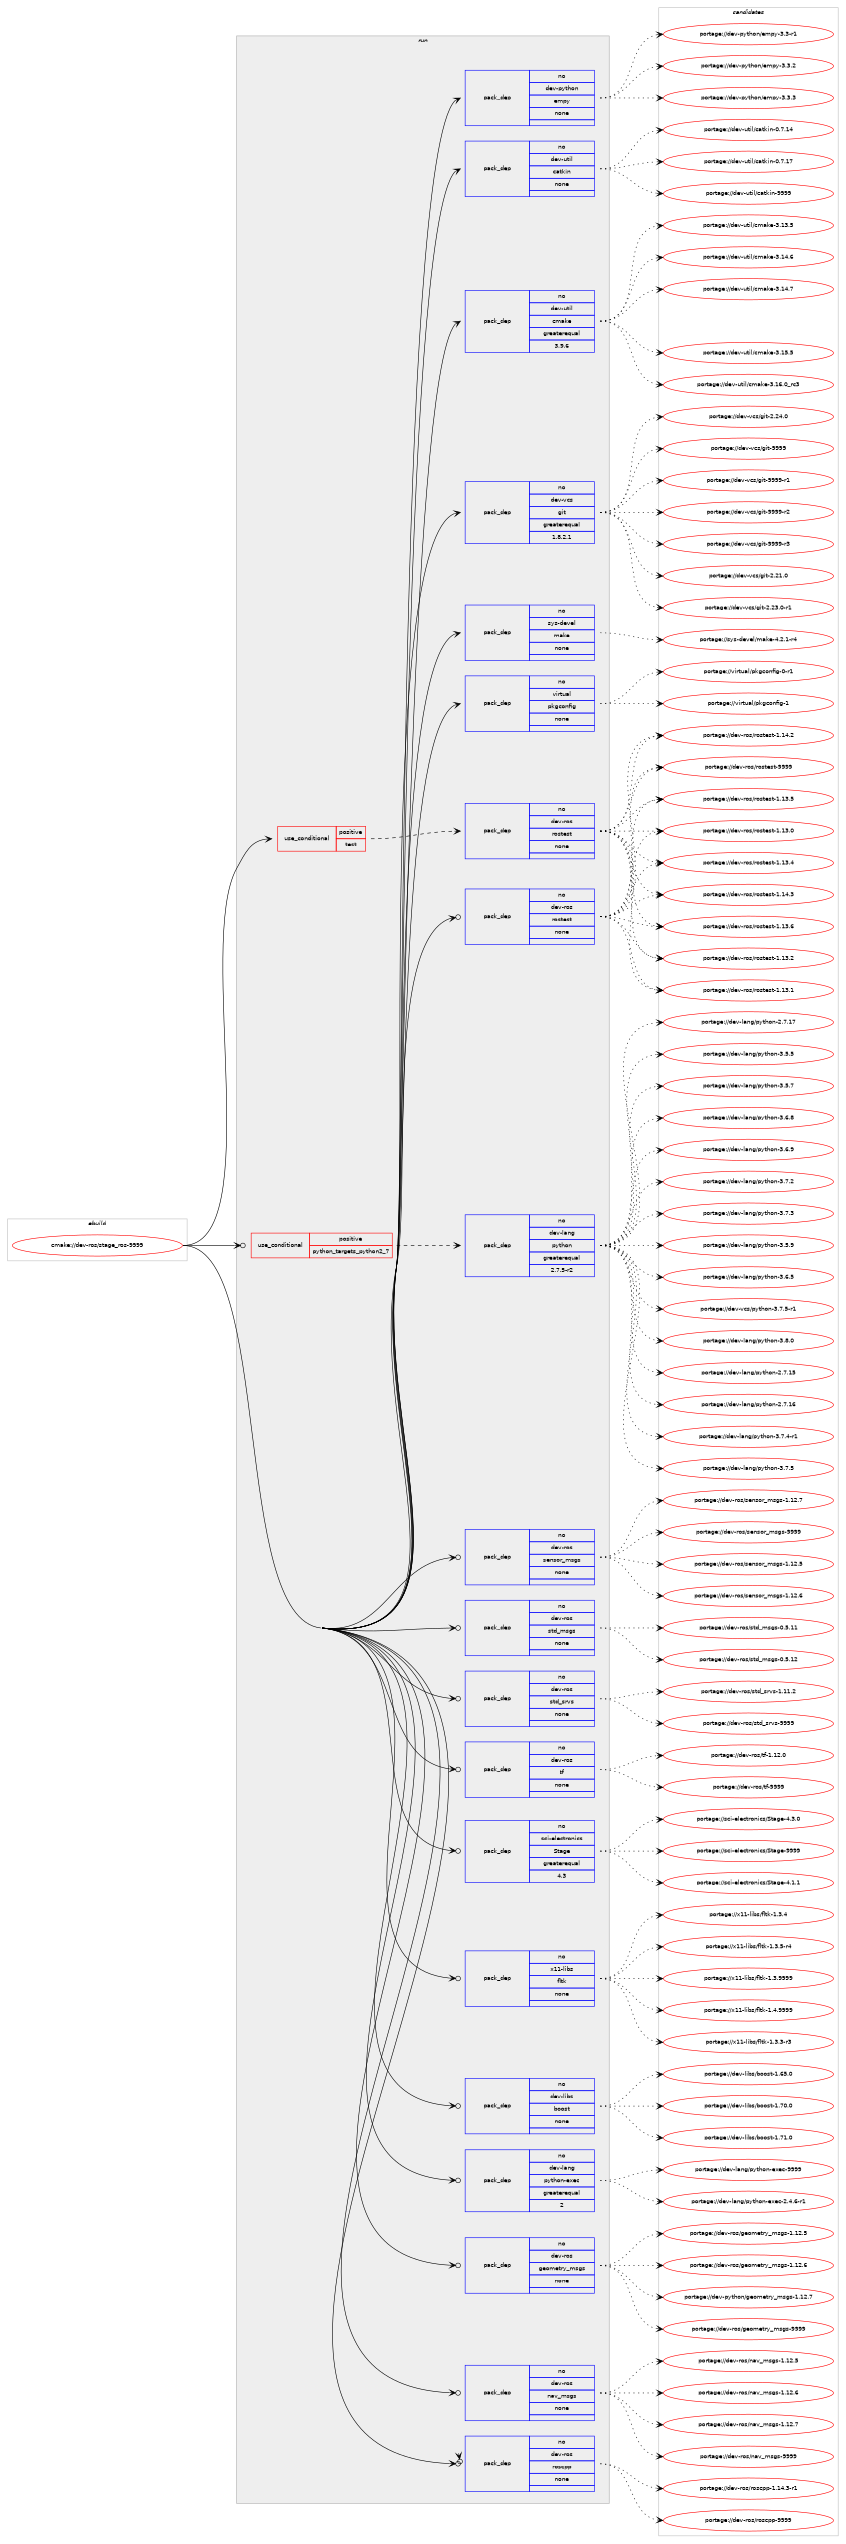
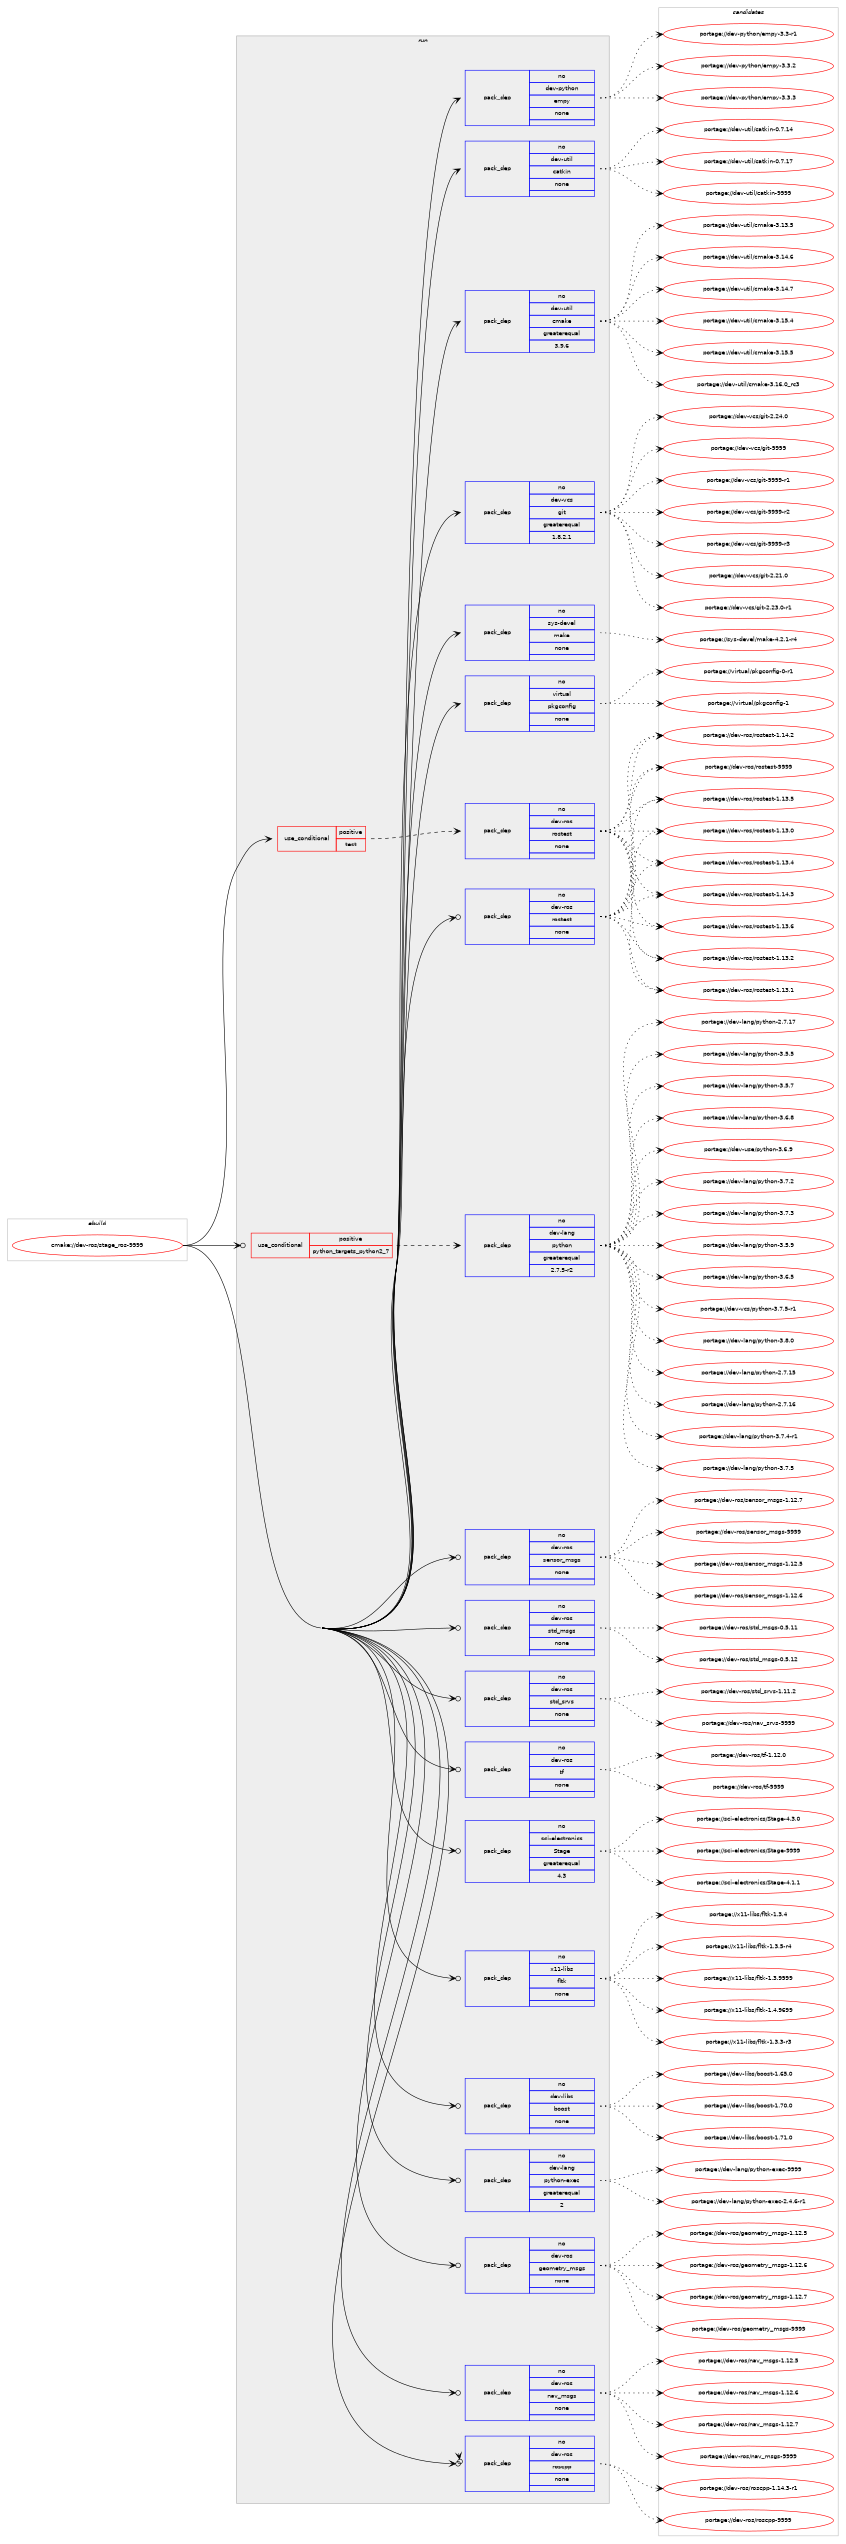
none -> (748, 321)
(748, 1150) -> (748, 1150)
(748, 1724) -> (748, 1724)
(748, 2010) -> (748, 2010)
(748, 2297) -> (748, 2297)
